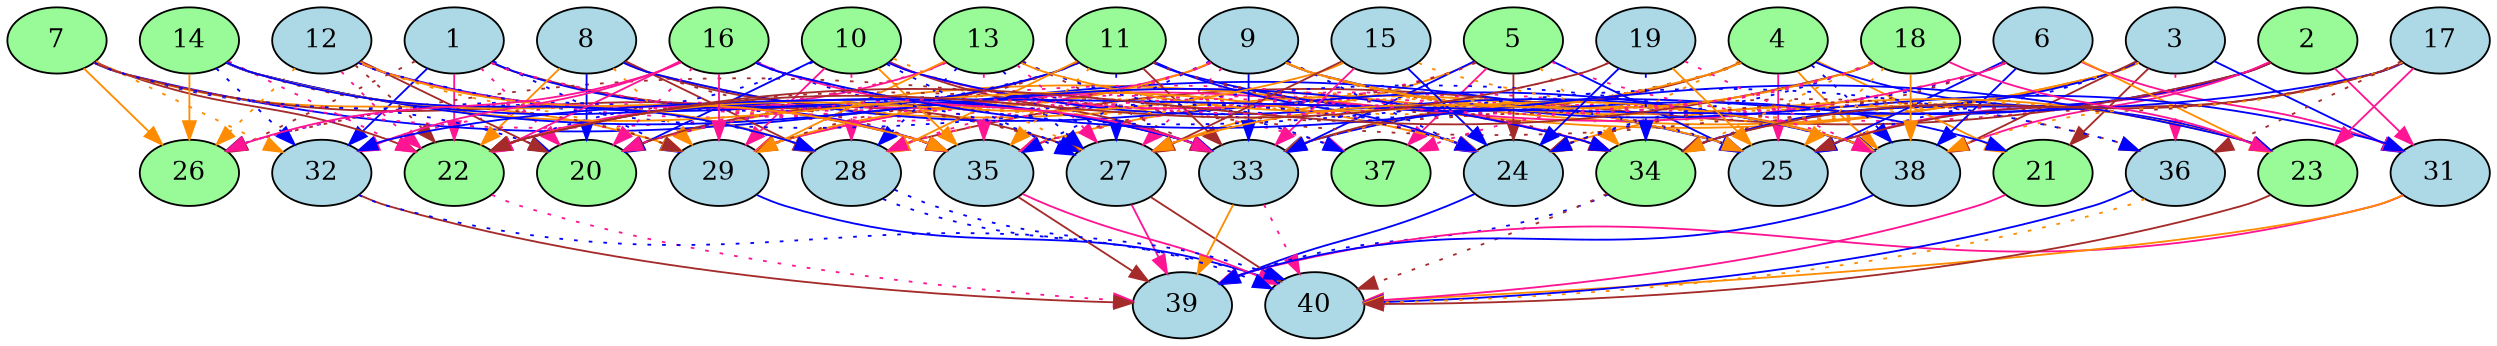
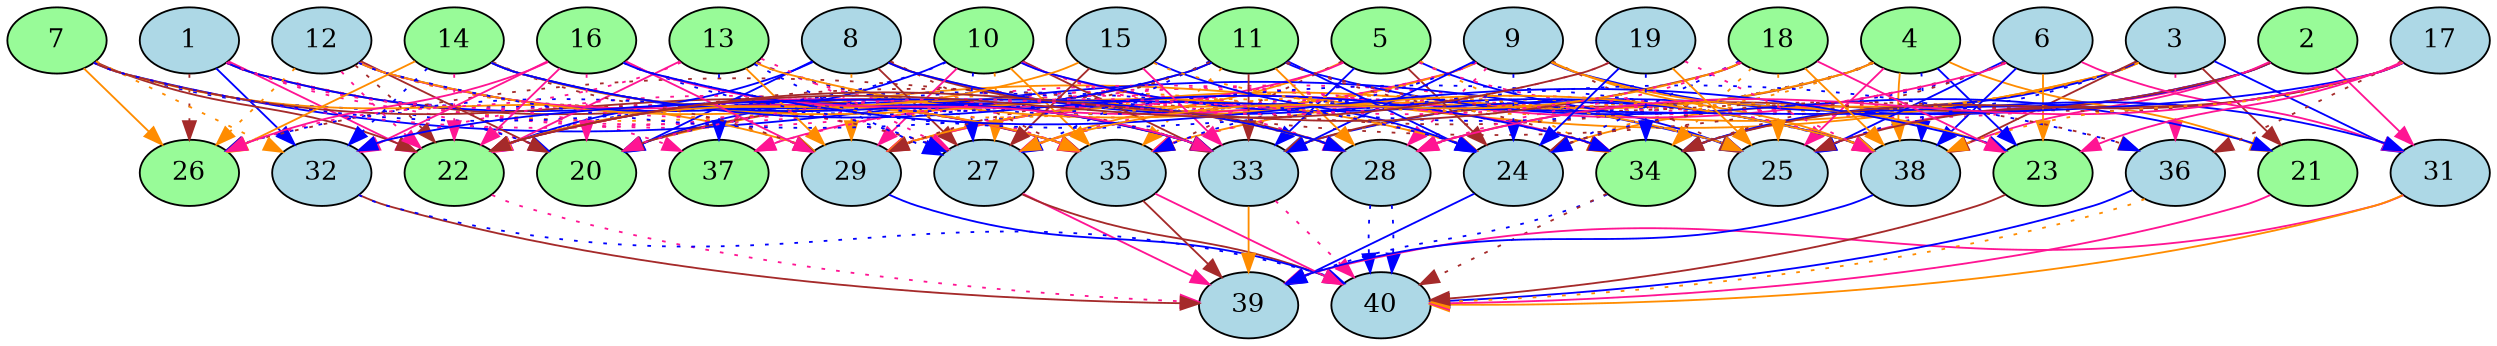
(527, 100) -> (662, 105)
none -> (1920, 107)
